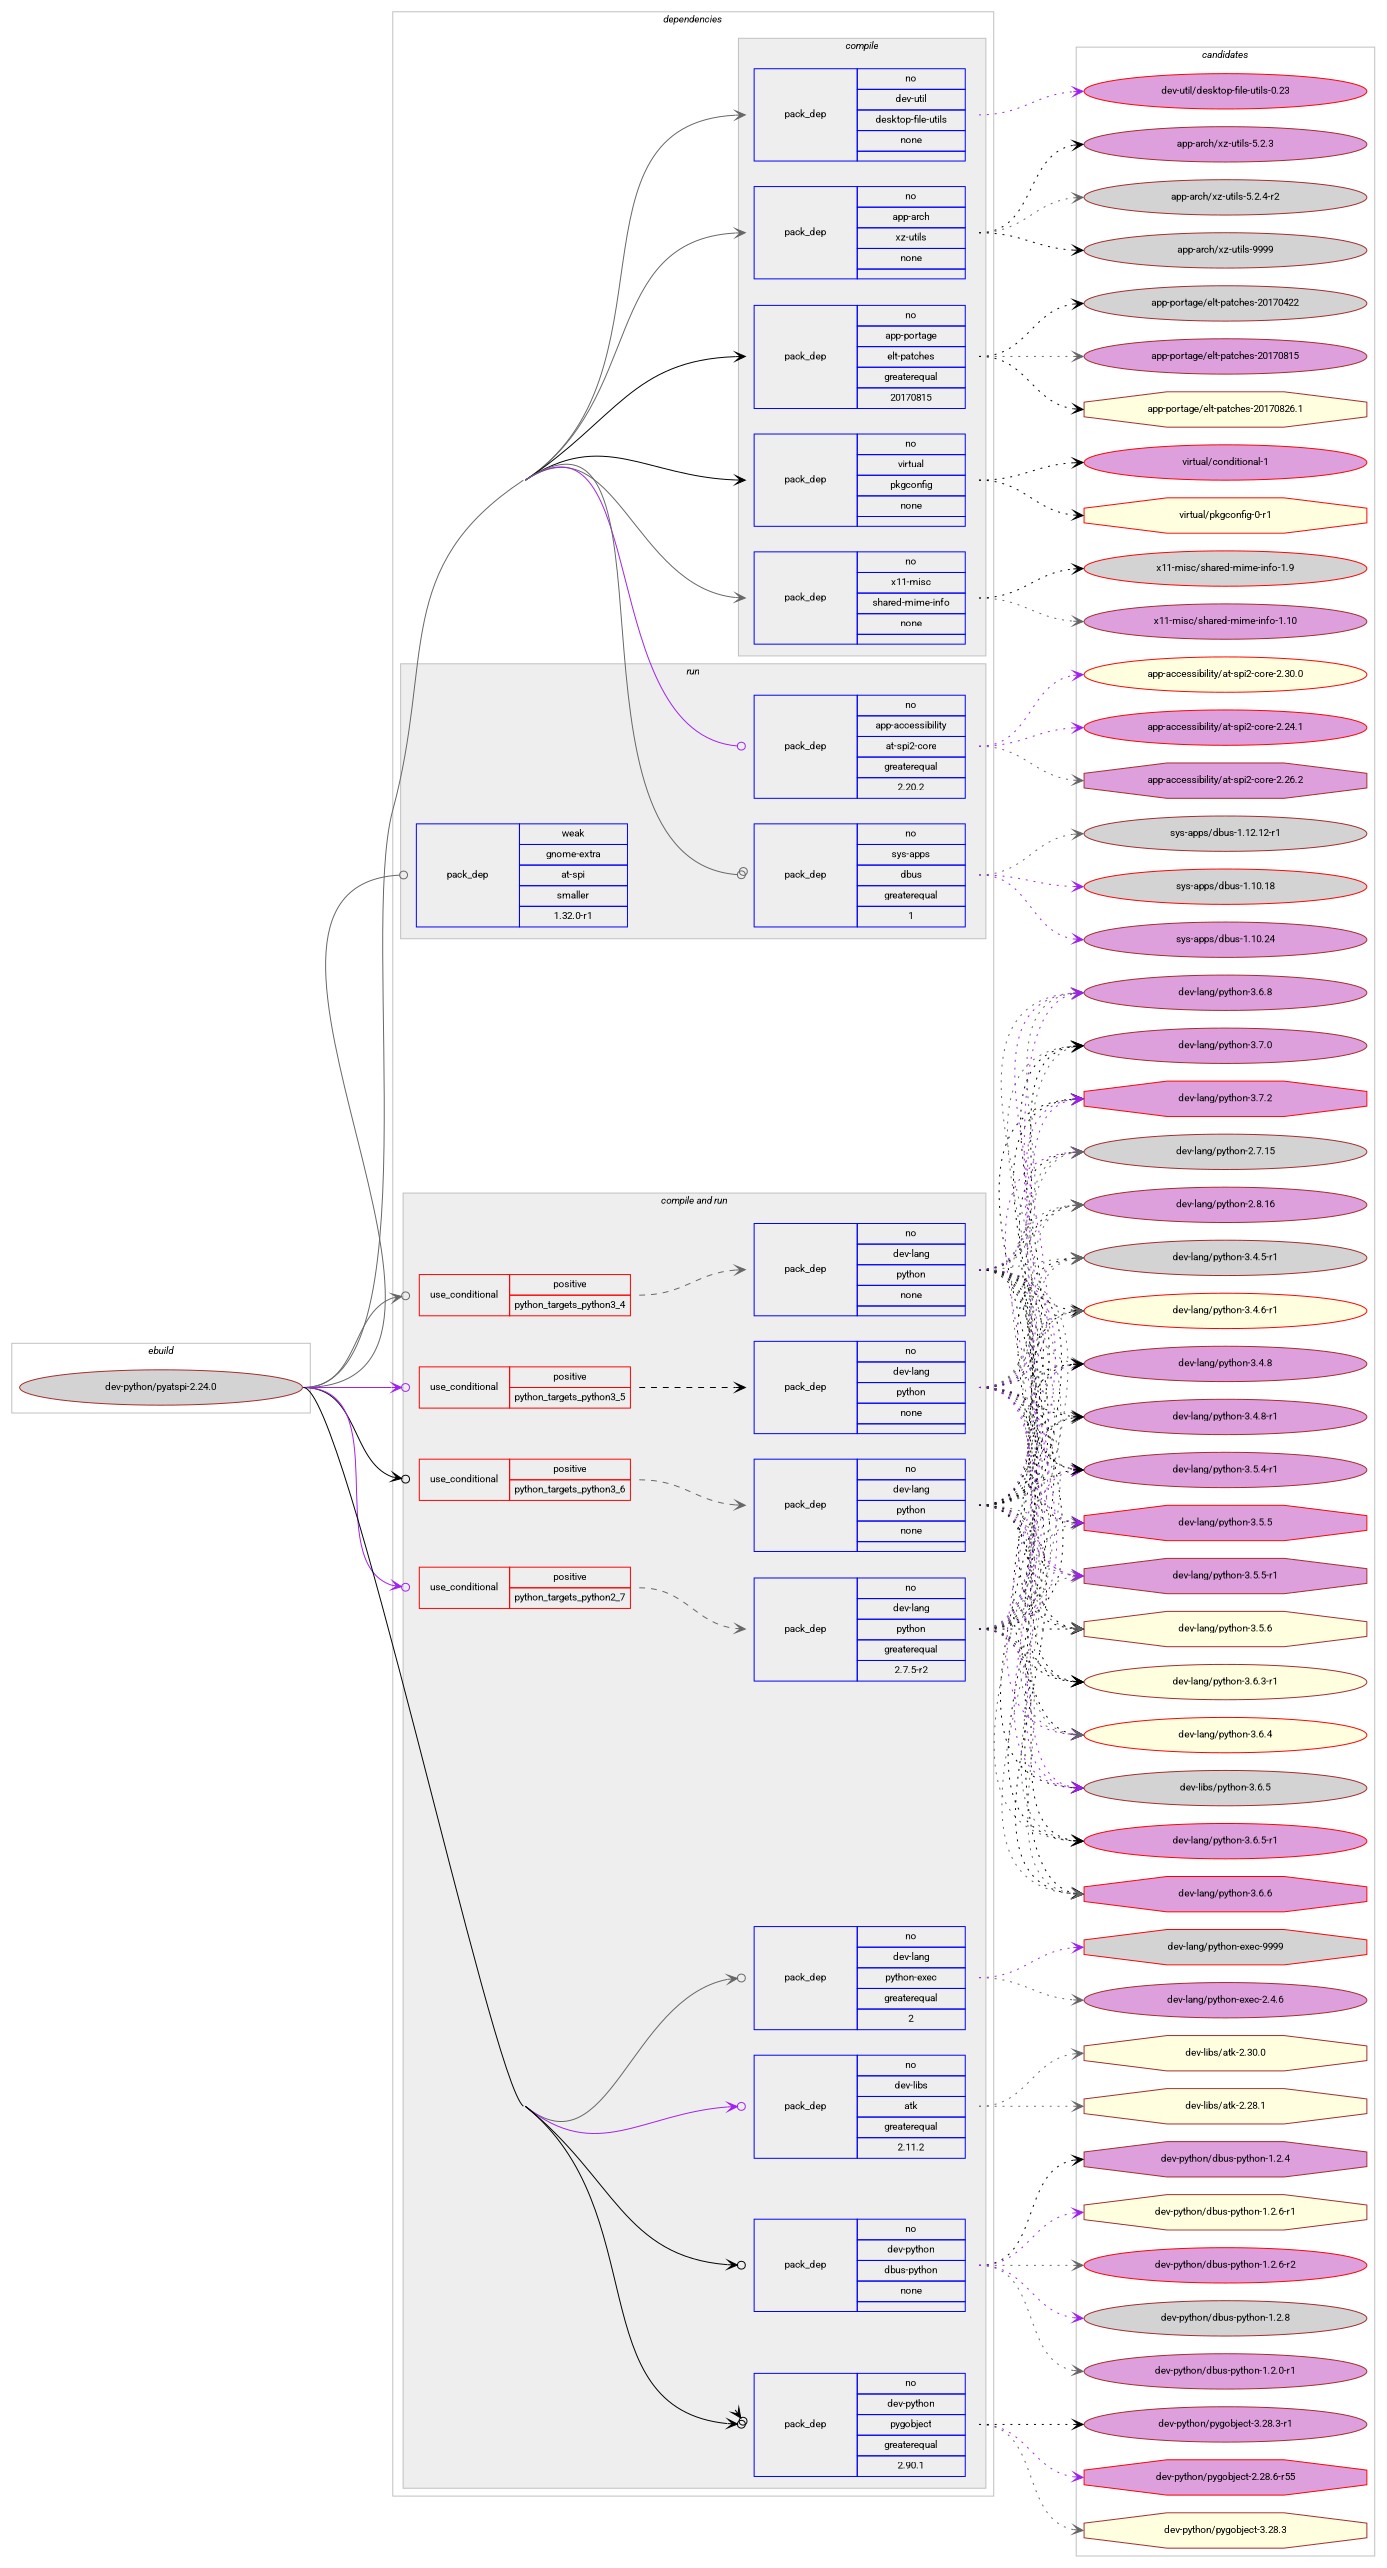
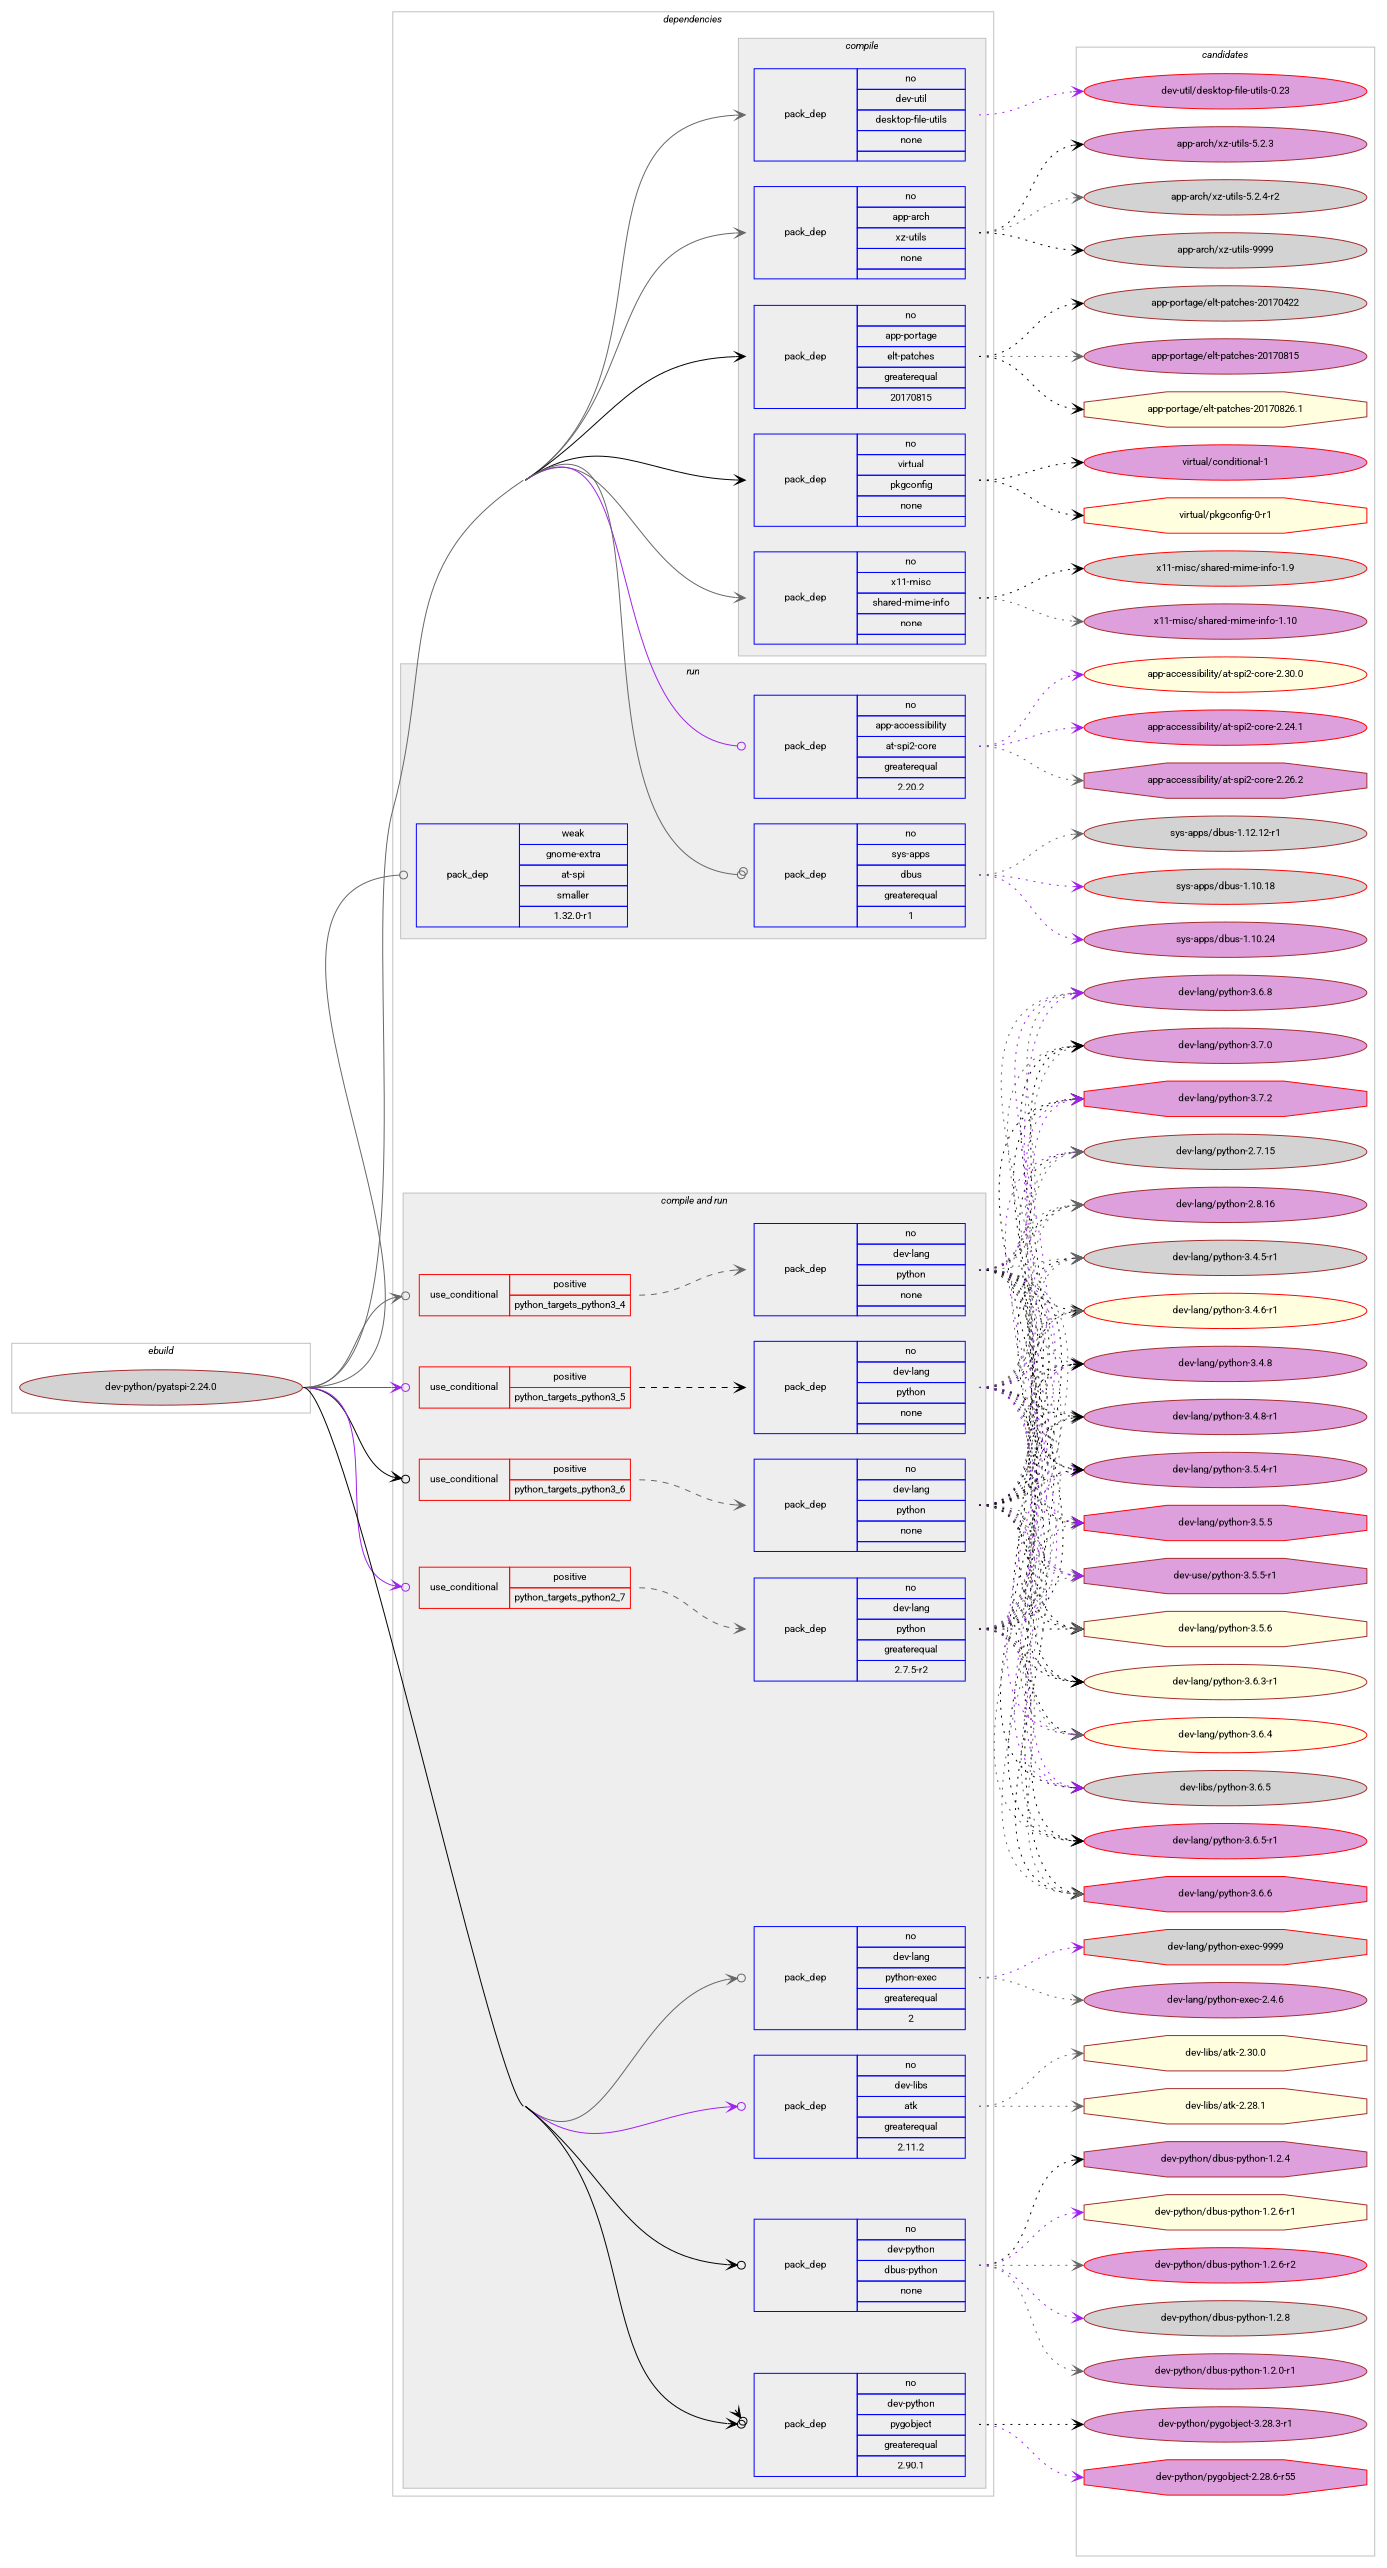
(1225, 1576) -> (1225, 1576)
(1225, 2530) -> none
